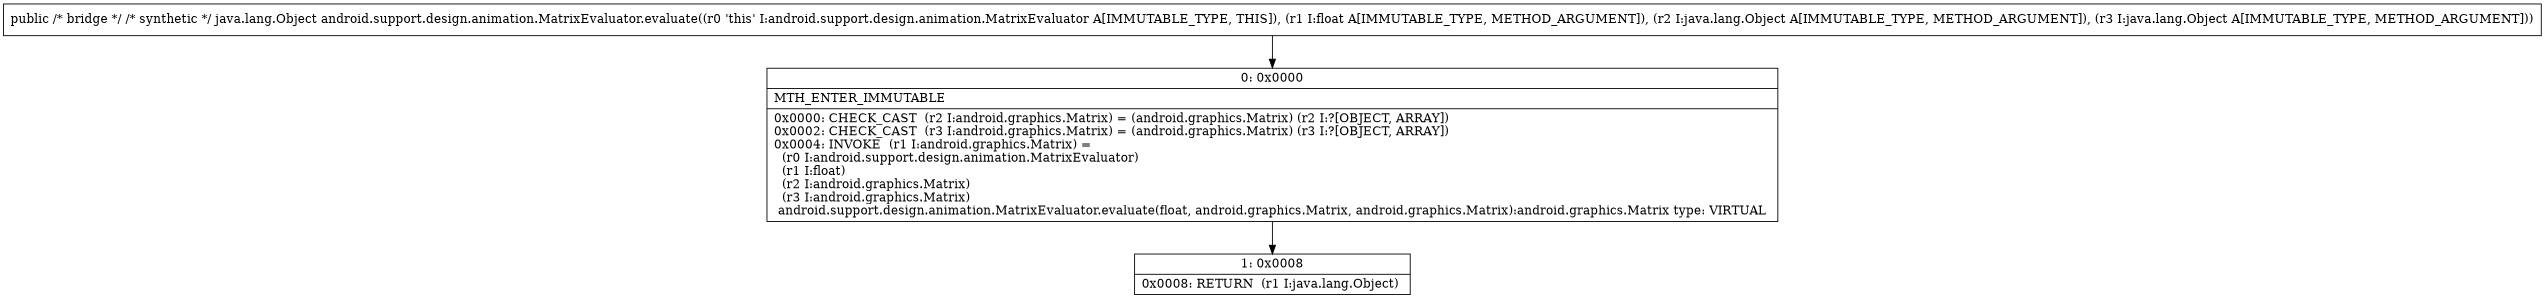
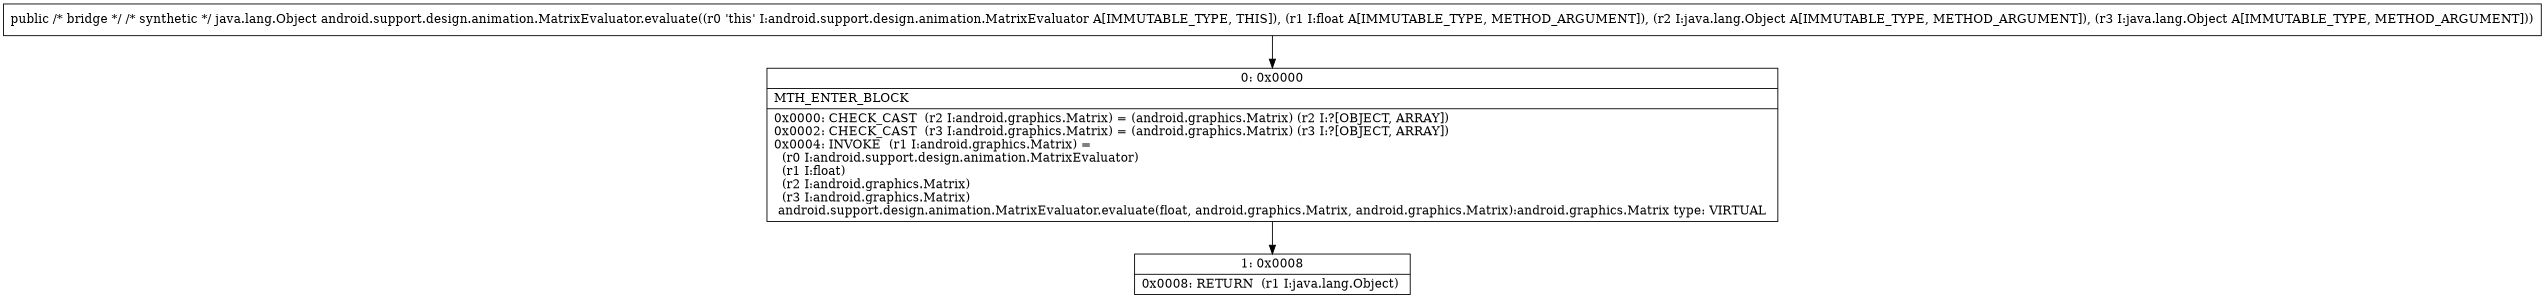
(860, 98) -> (842, 98)
